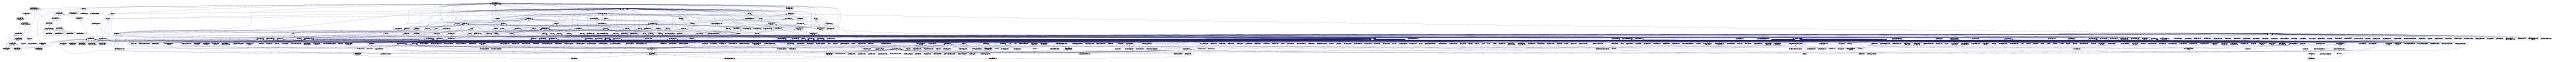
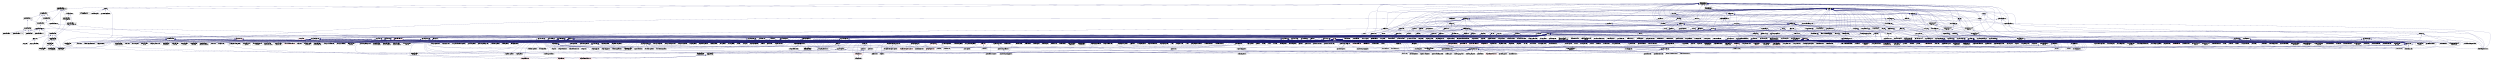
none -> (1876, 34)
